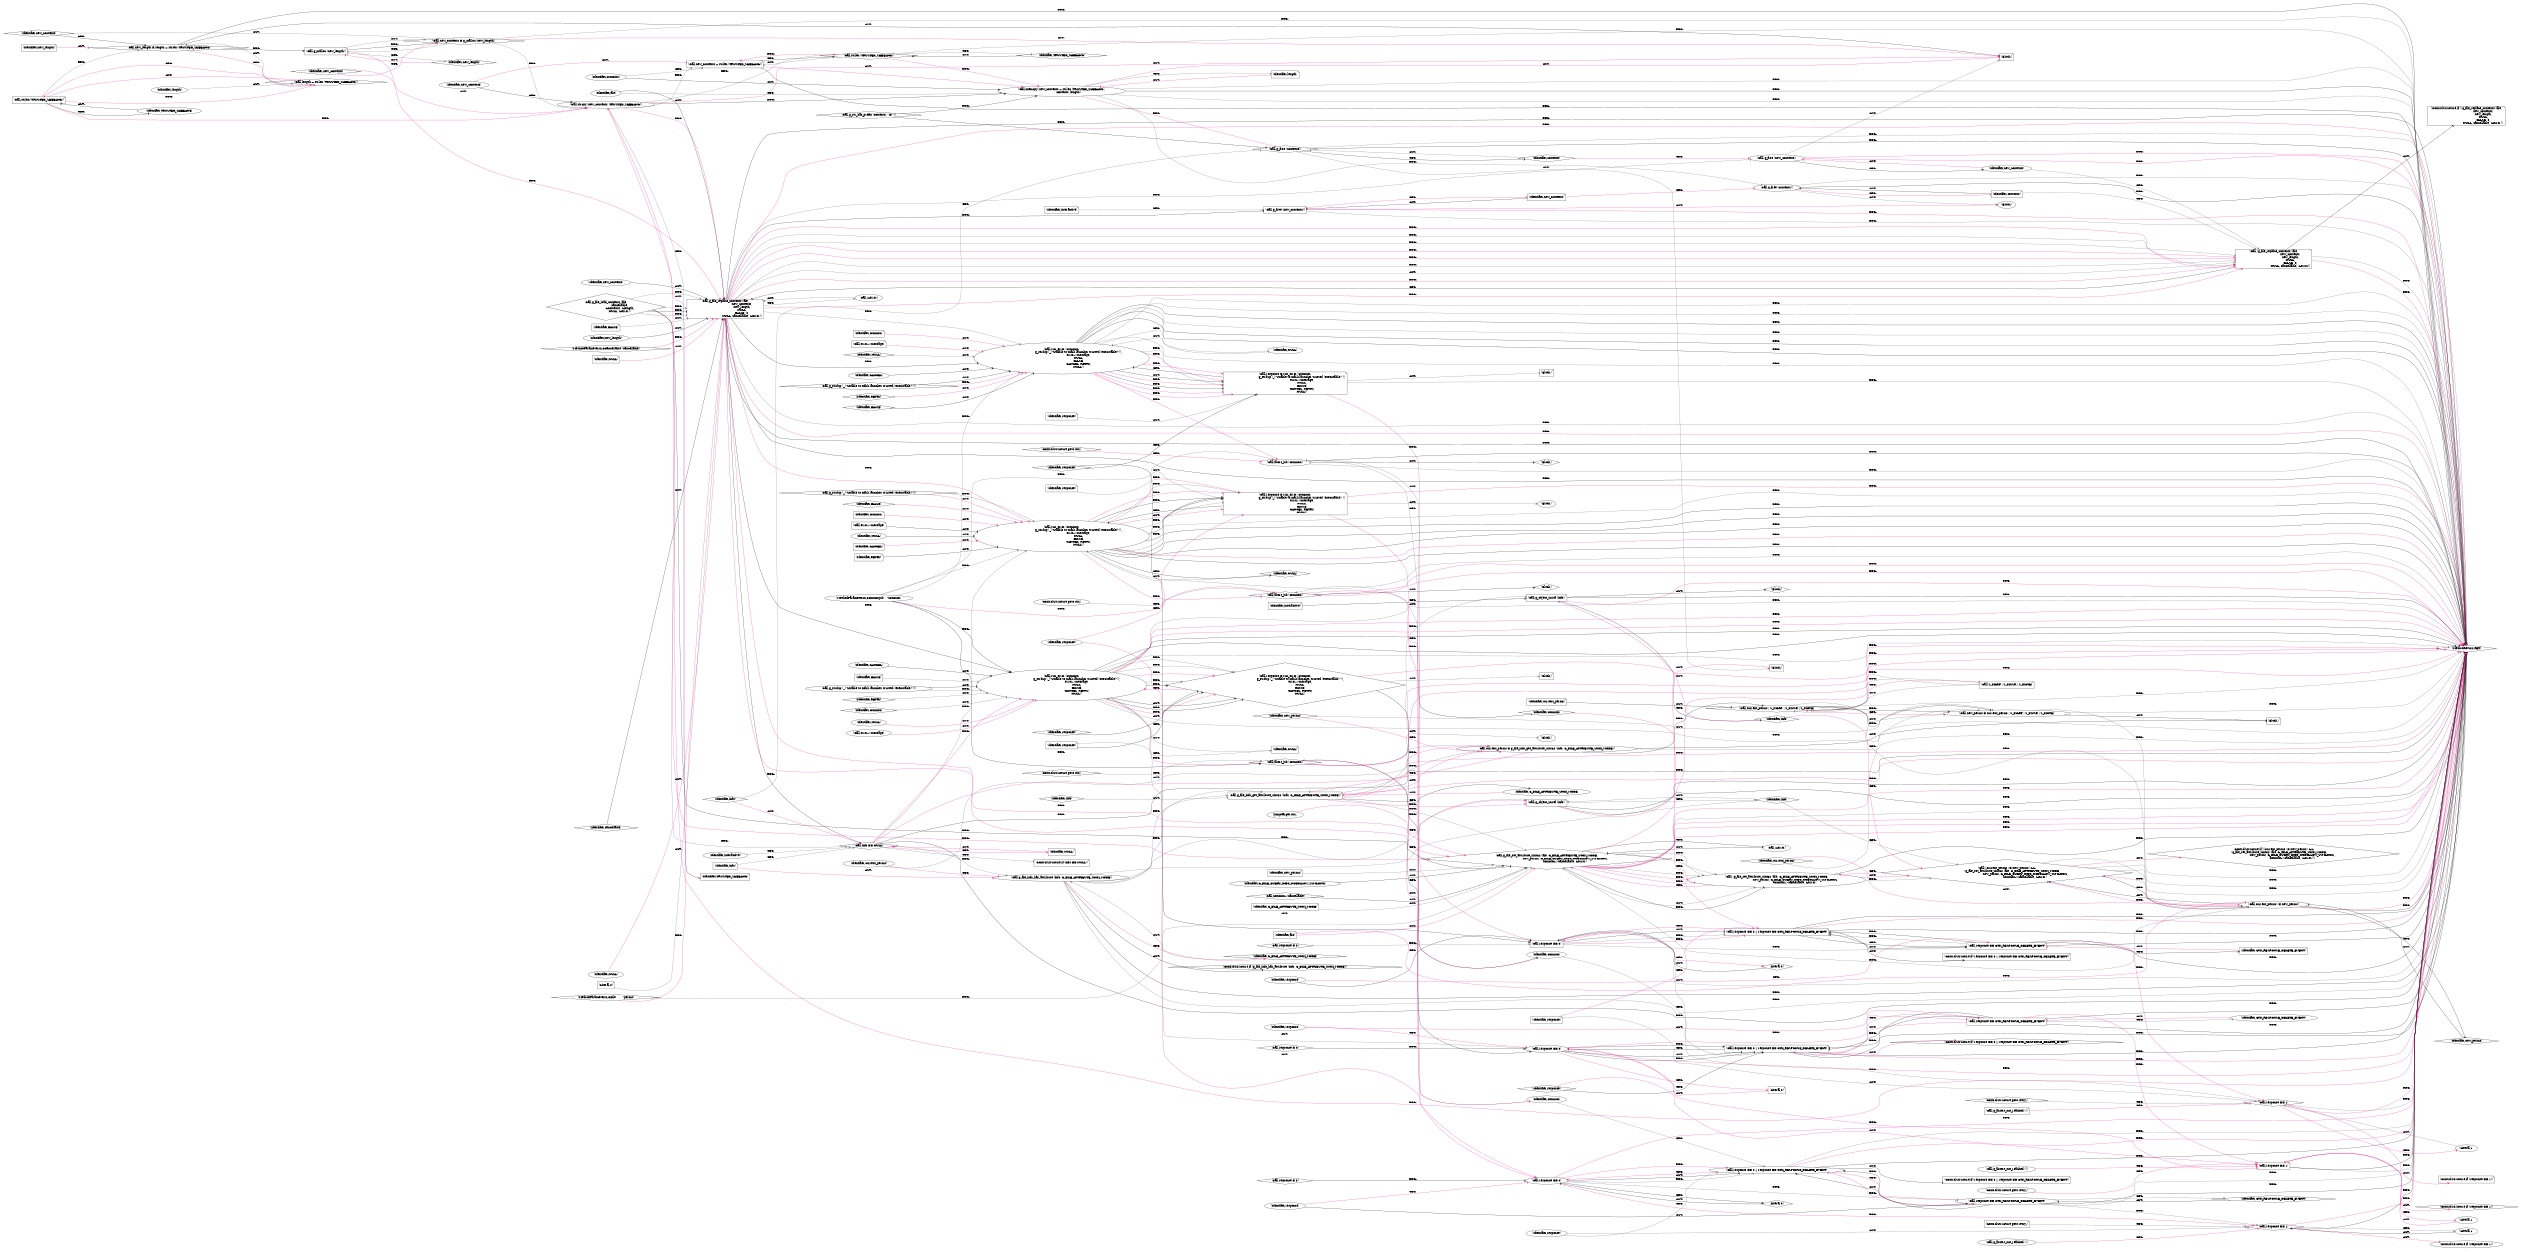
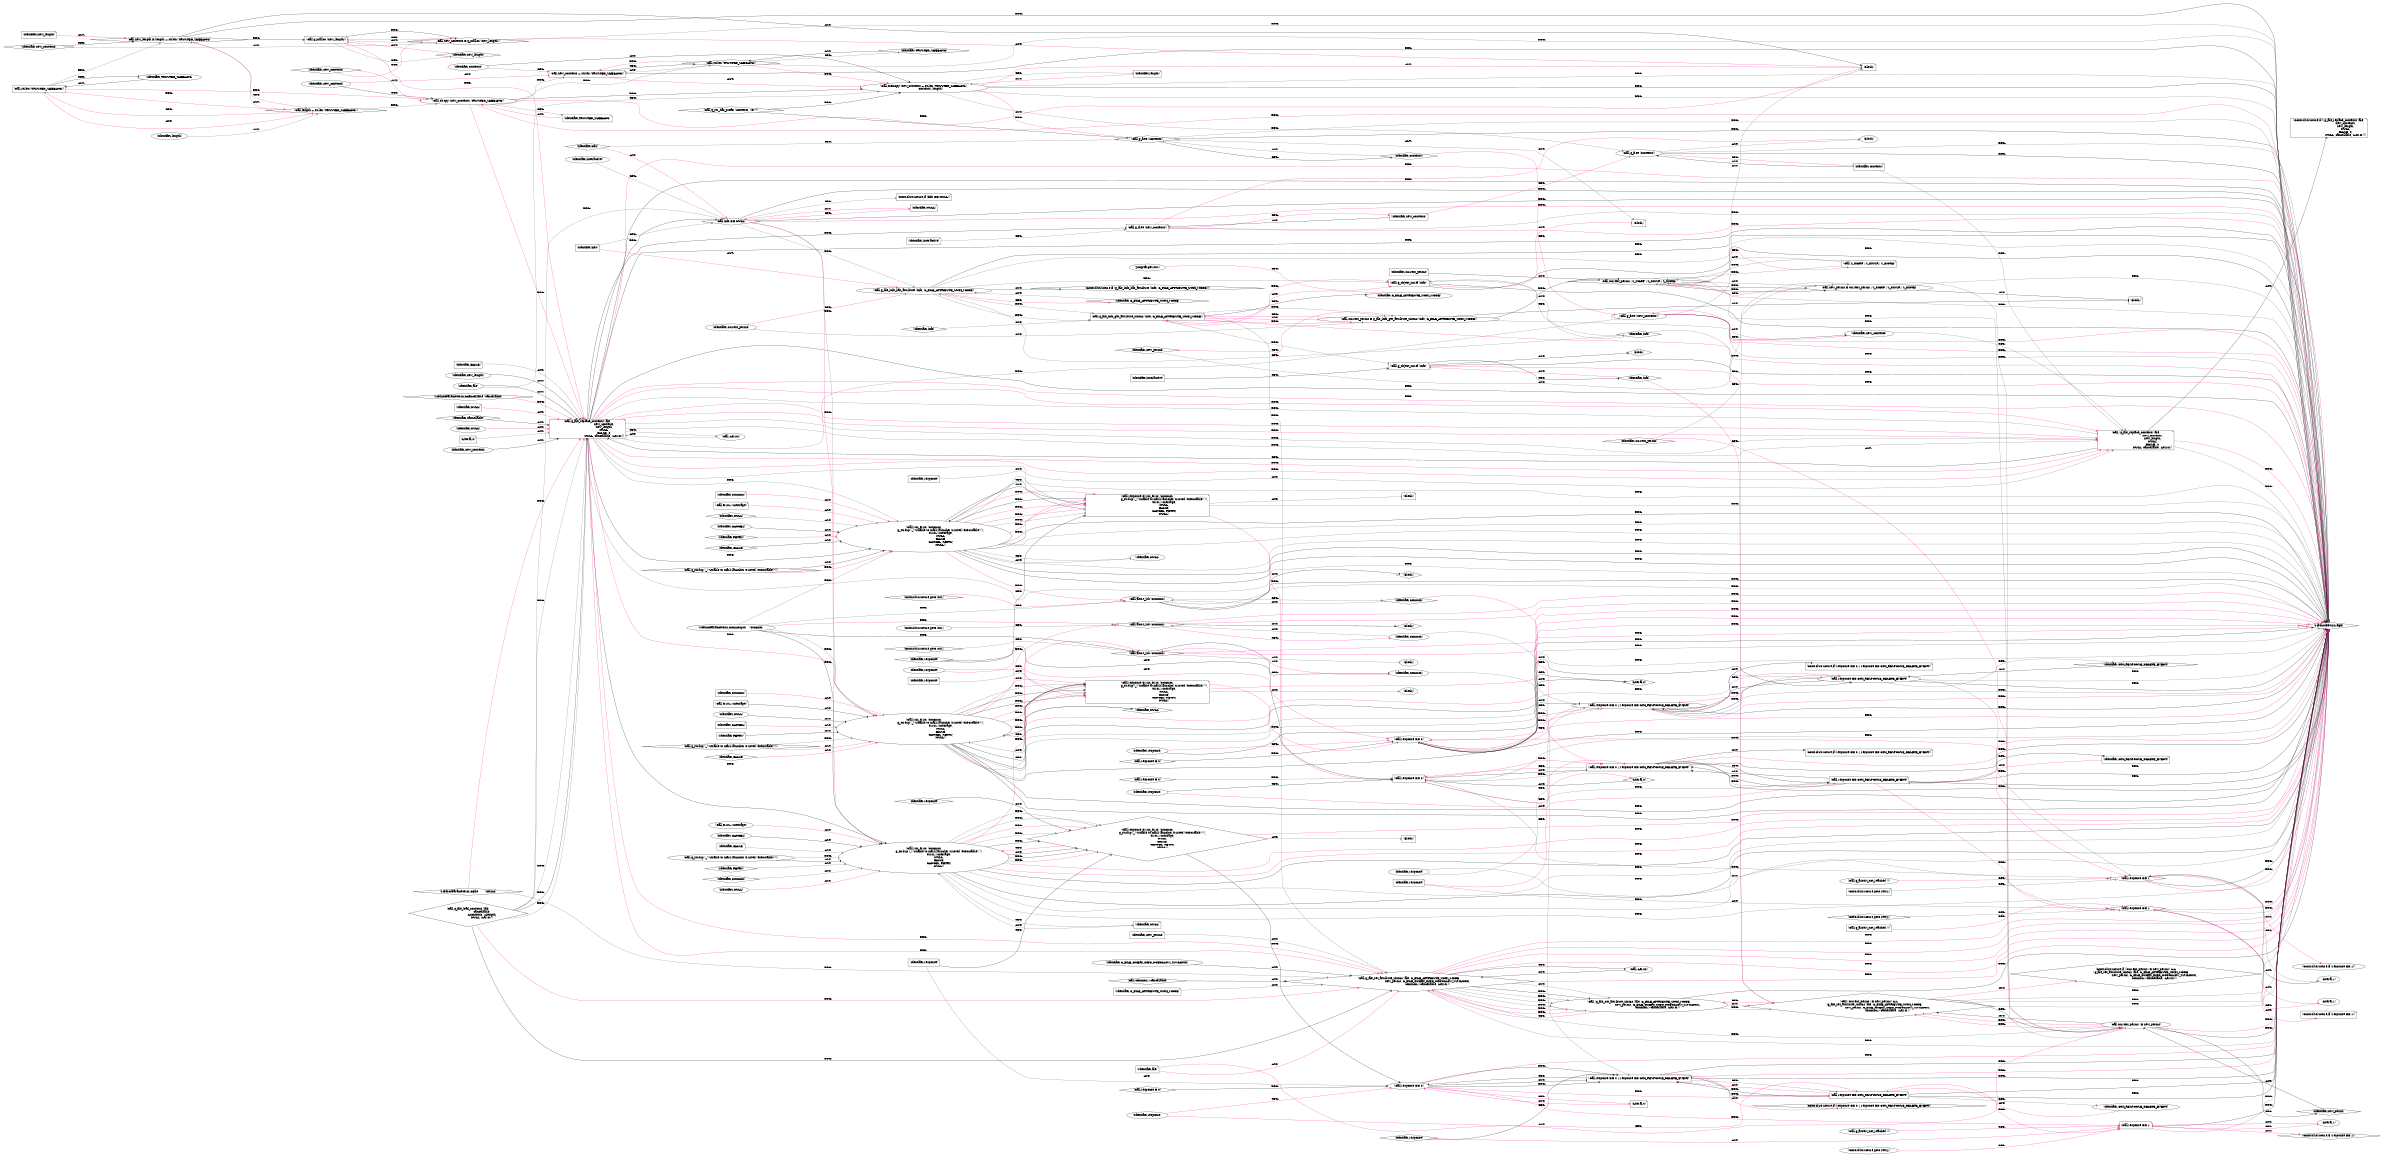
(534, 82) -> (398, 107)
